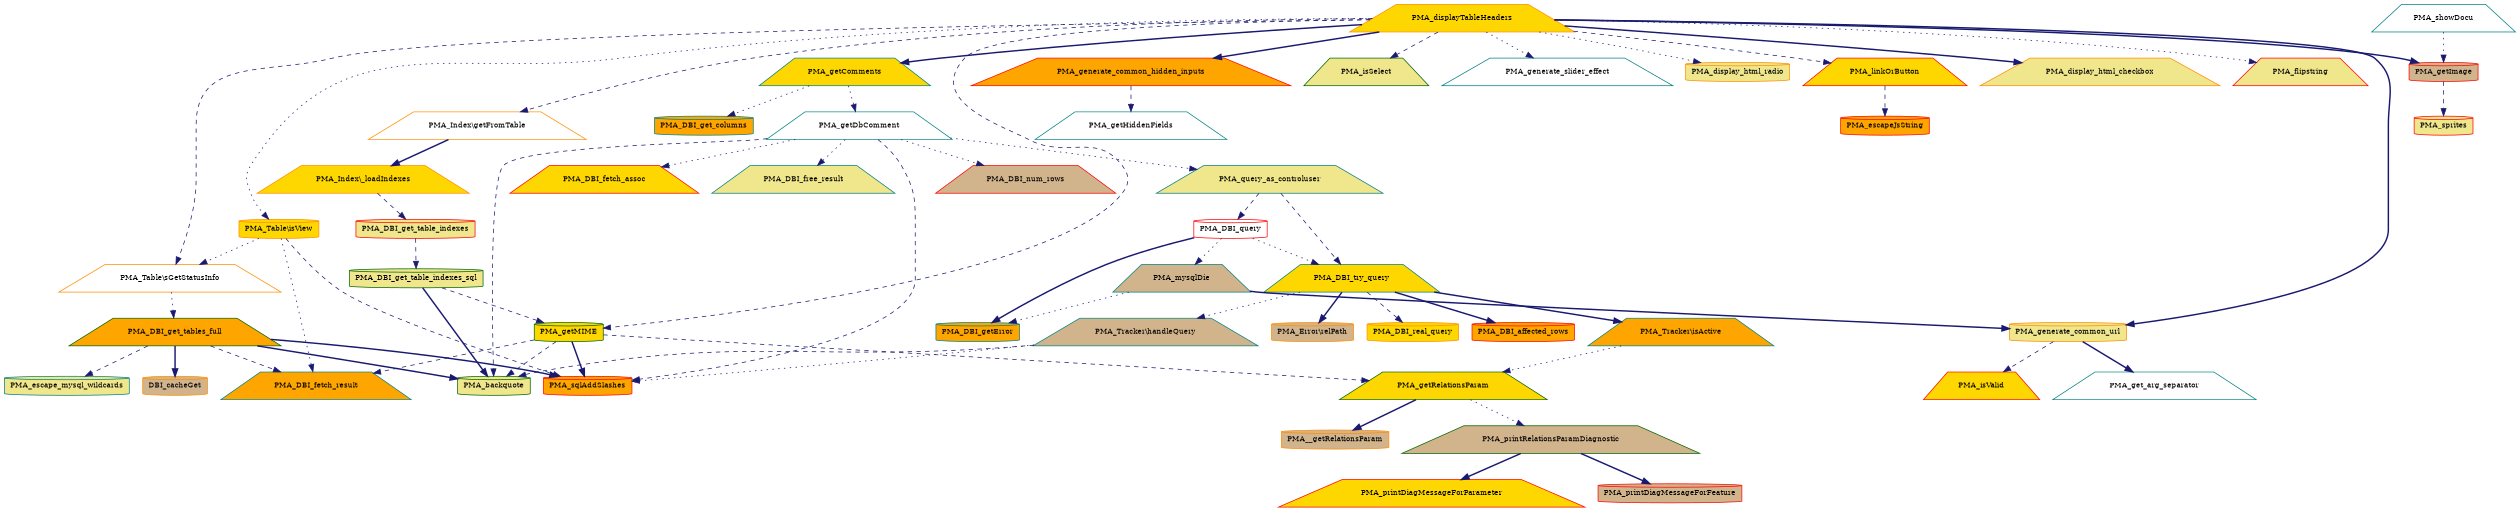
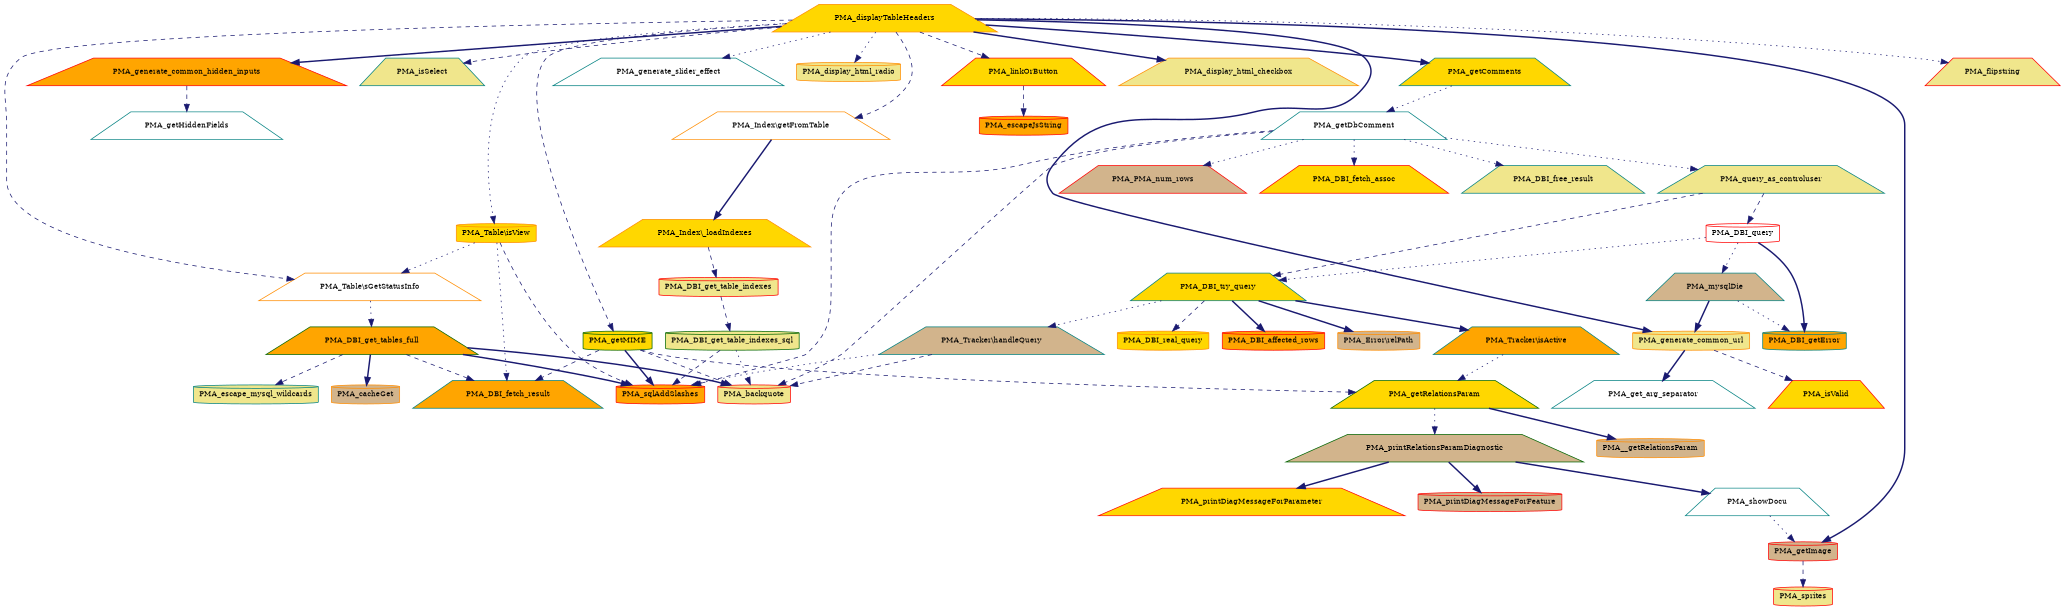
(1366, 72) -> (422, 72)
(704, 126) -> none
(1026, 179) -> (1153, 179)
(487, 303) -> (699, 365)
(453, 329) -> (740, 360)
(175, 386) -> (366, 394)
(494, 386) -> (754, 394)
none -> (1609, 477)
